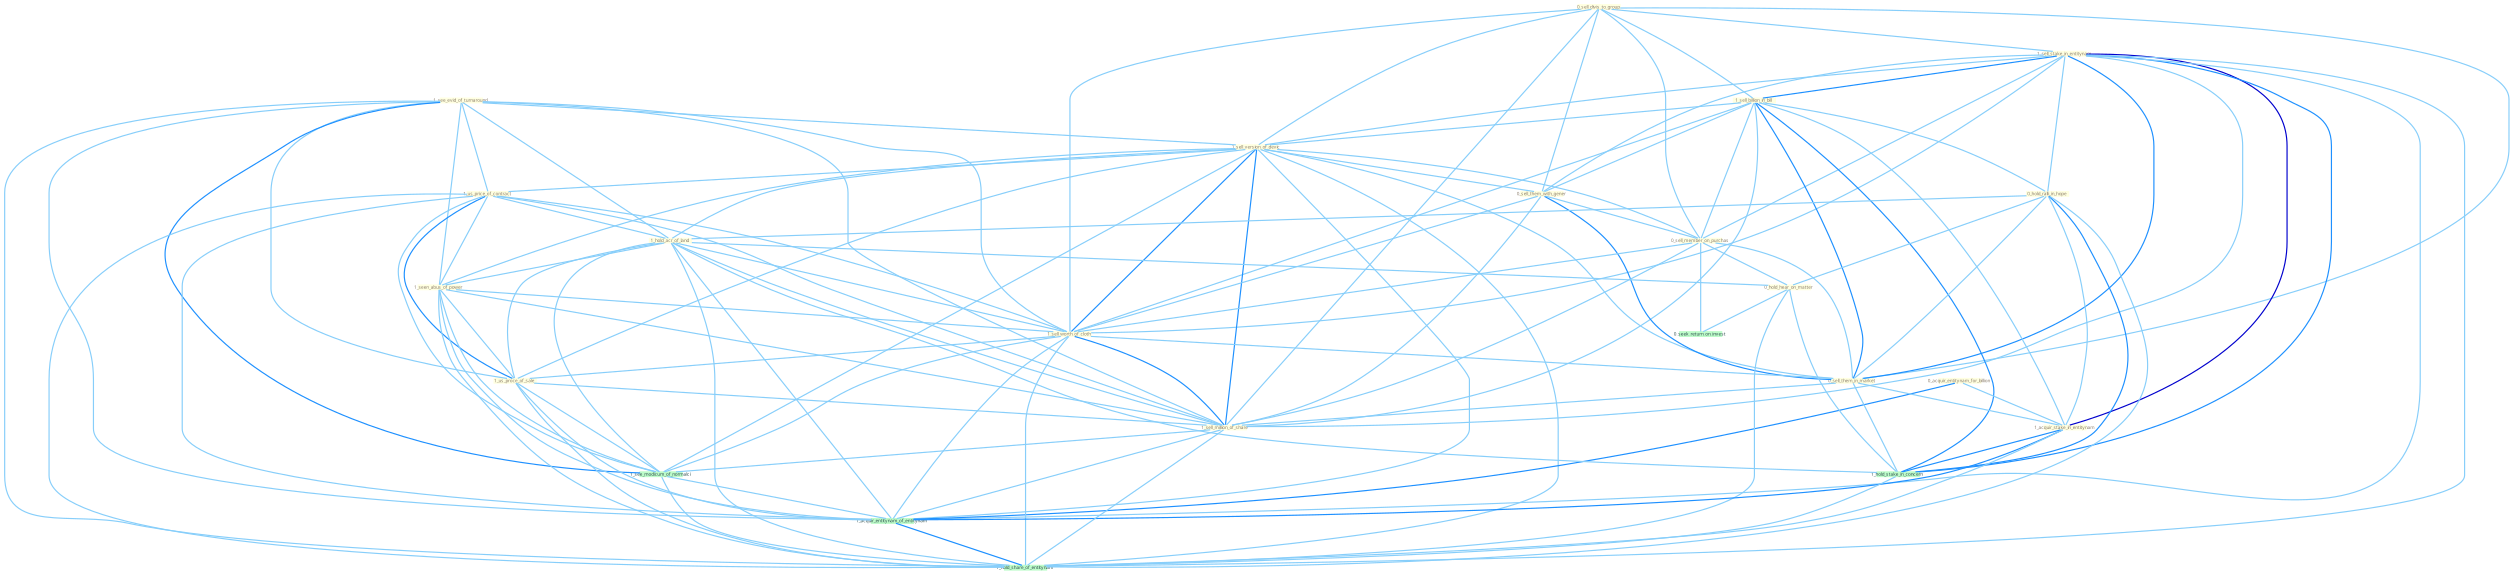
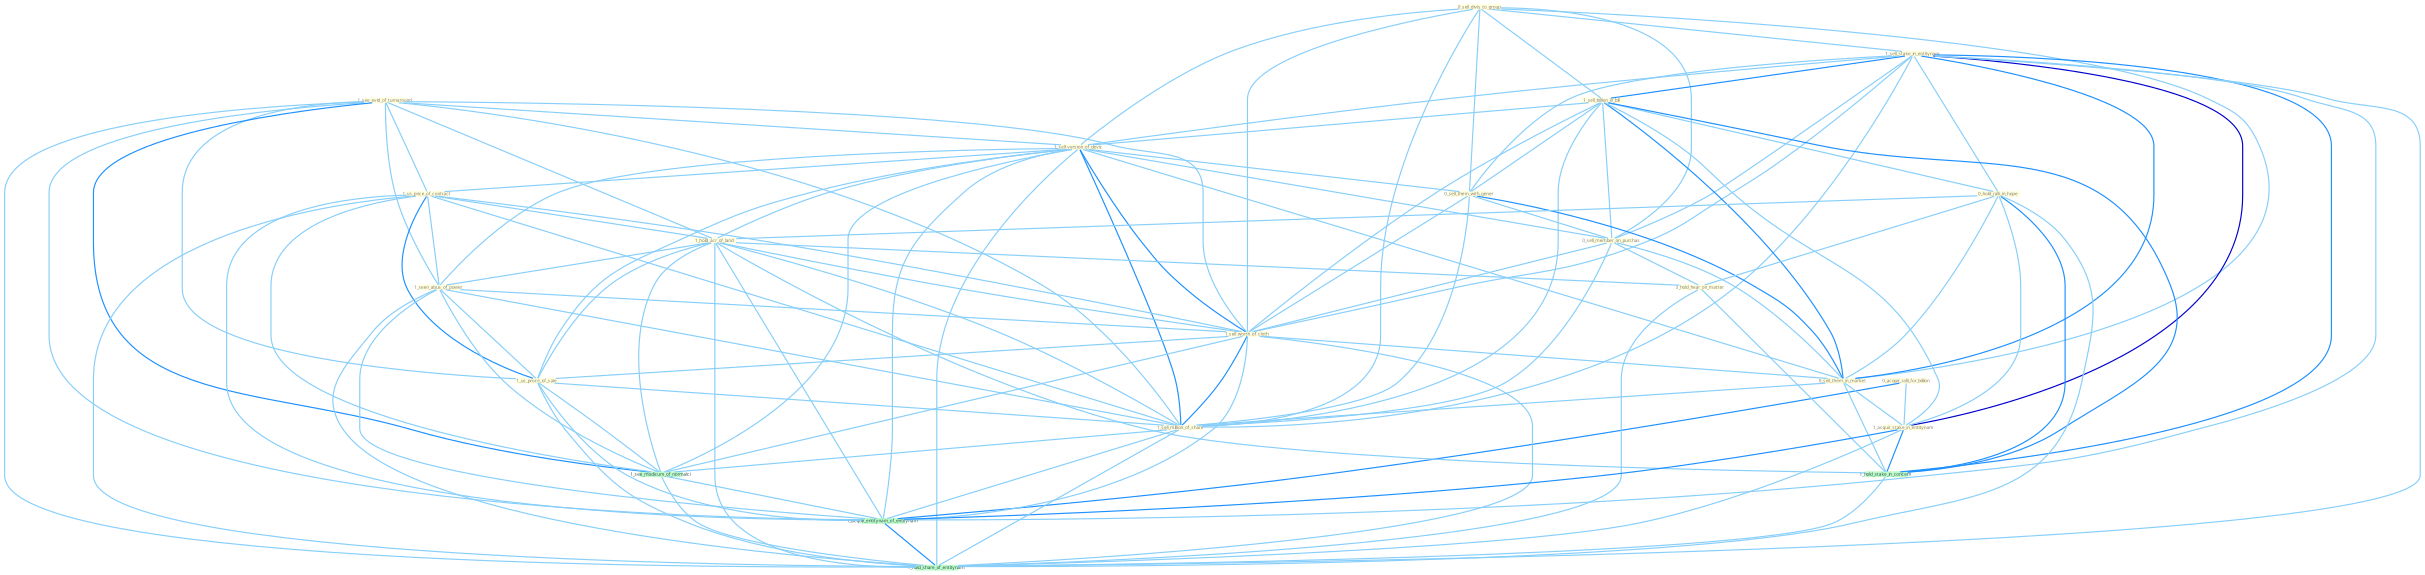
(1701, 334) -> none
(1960, 381) -> (1906, 381)
